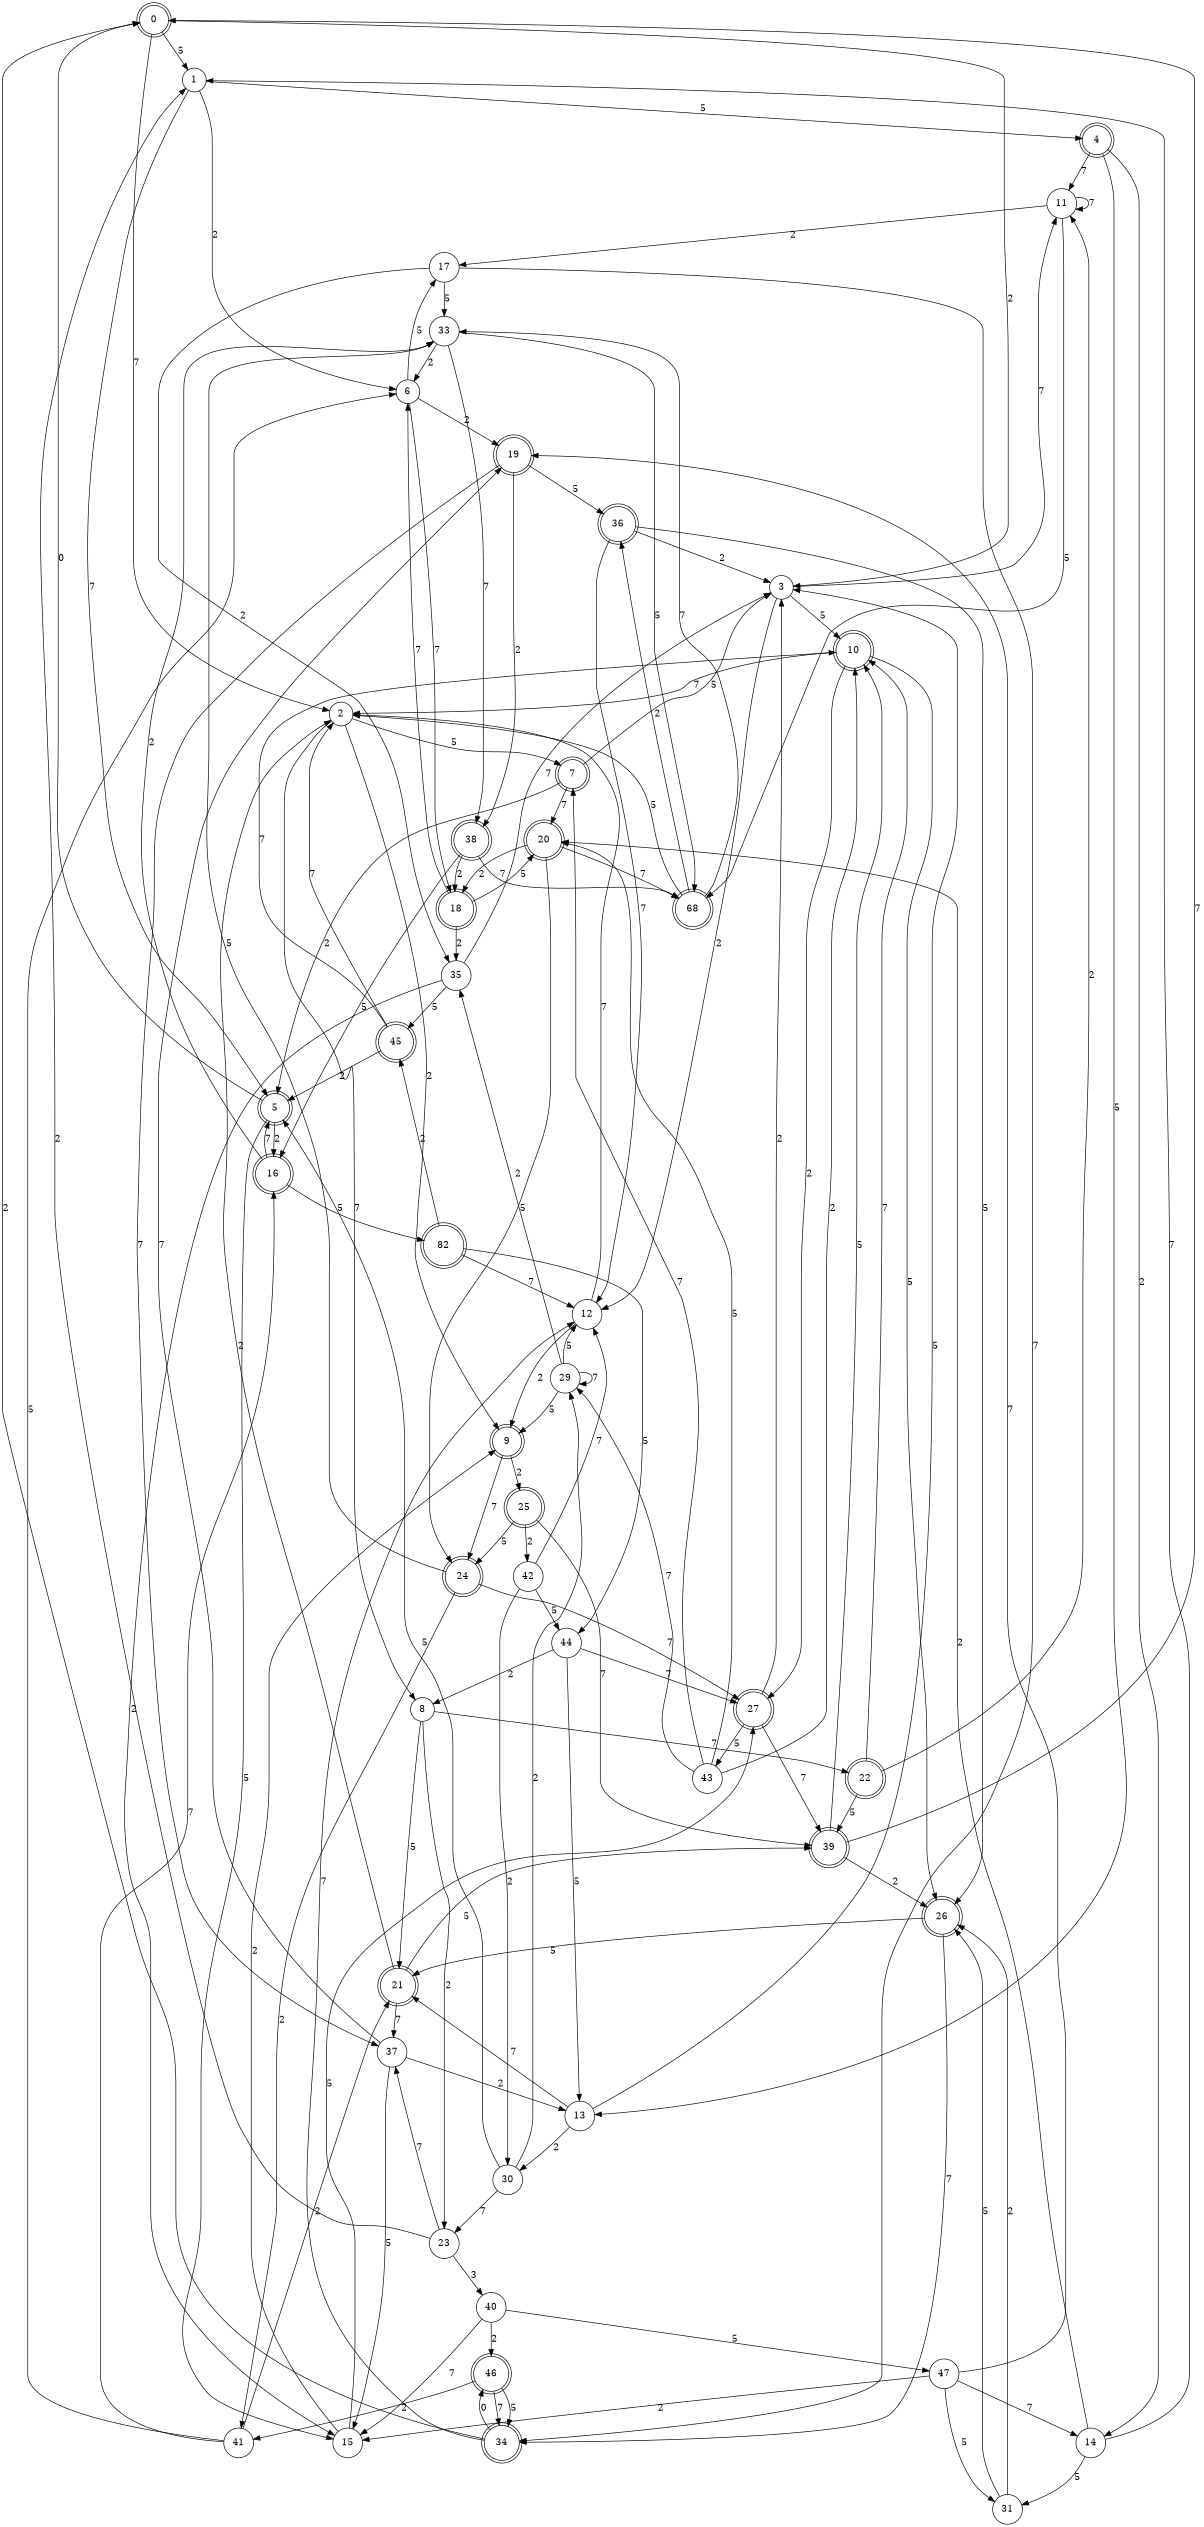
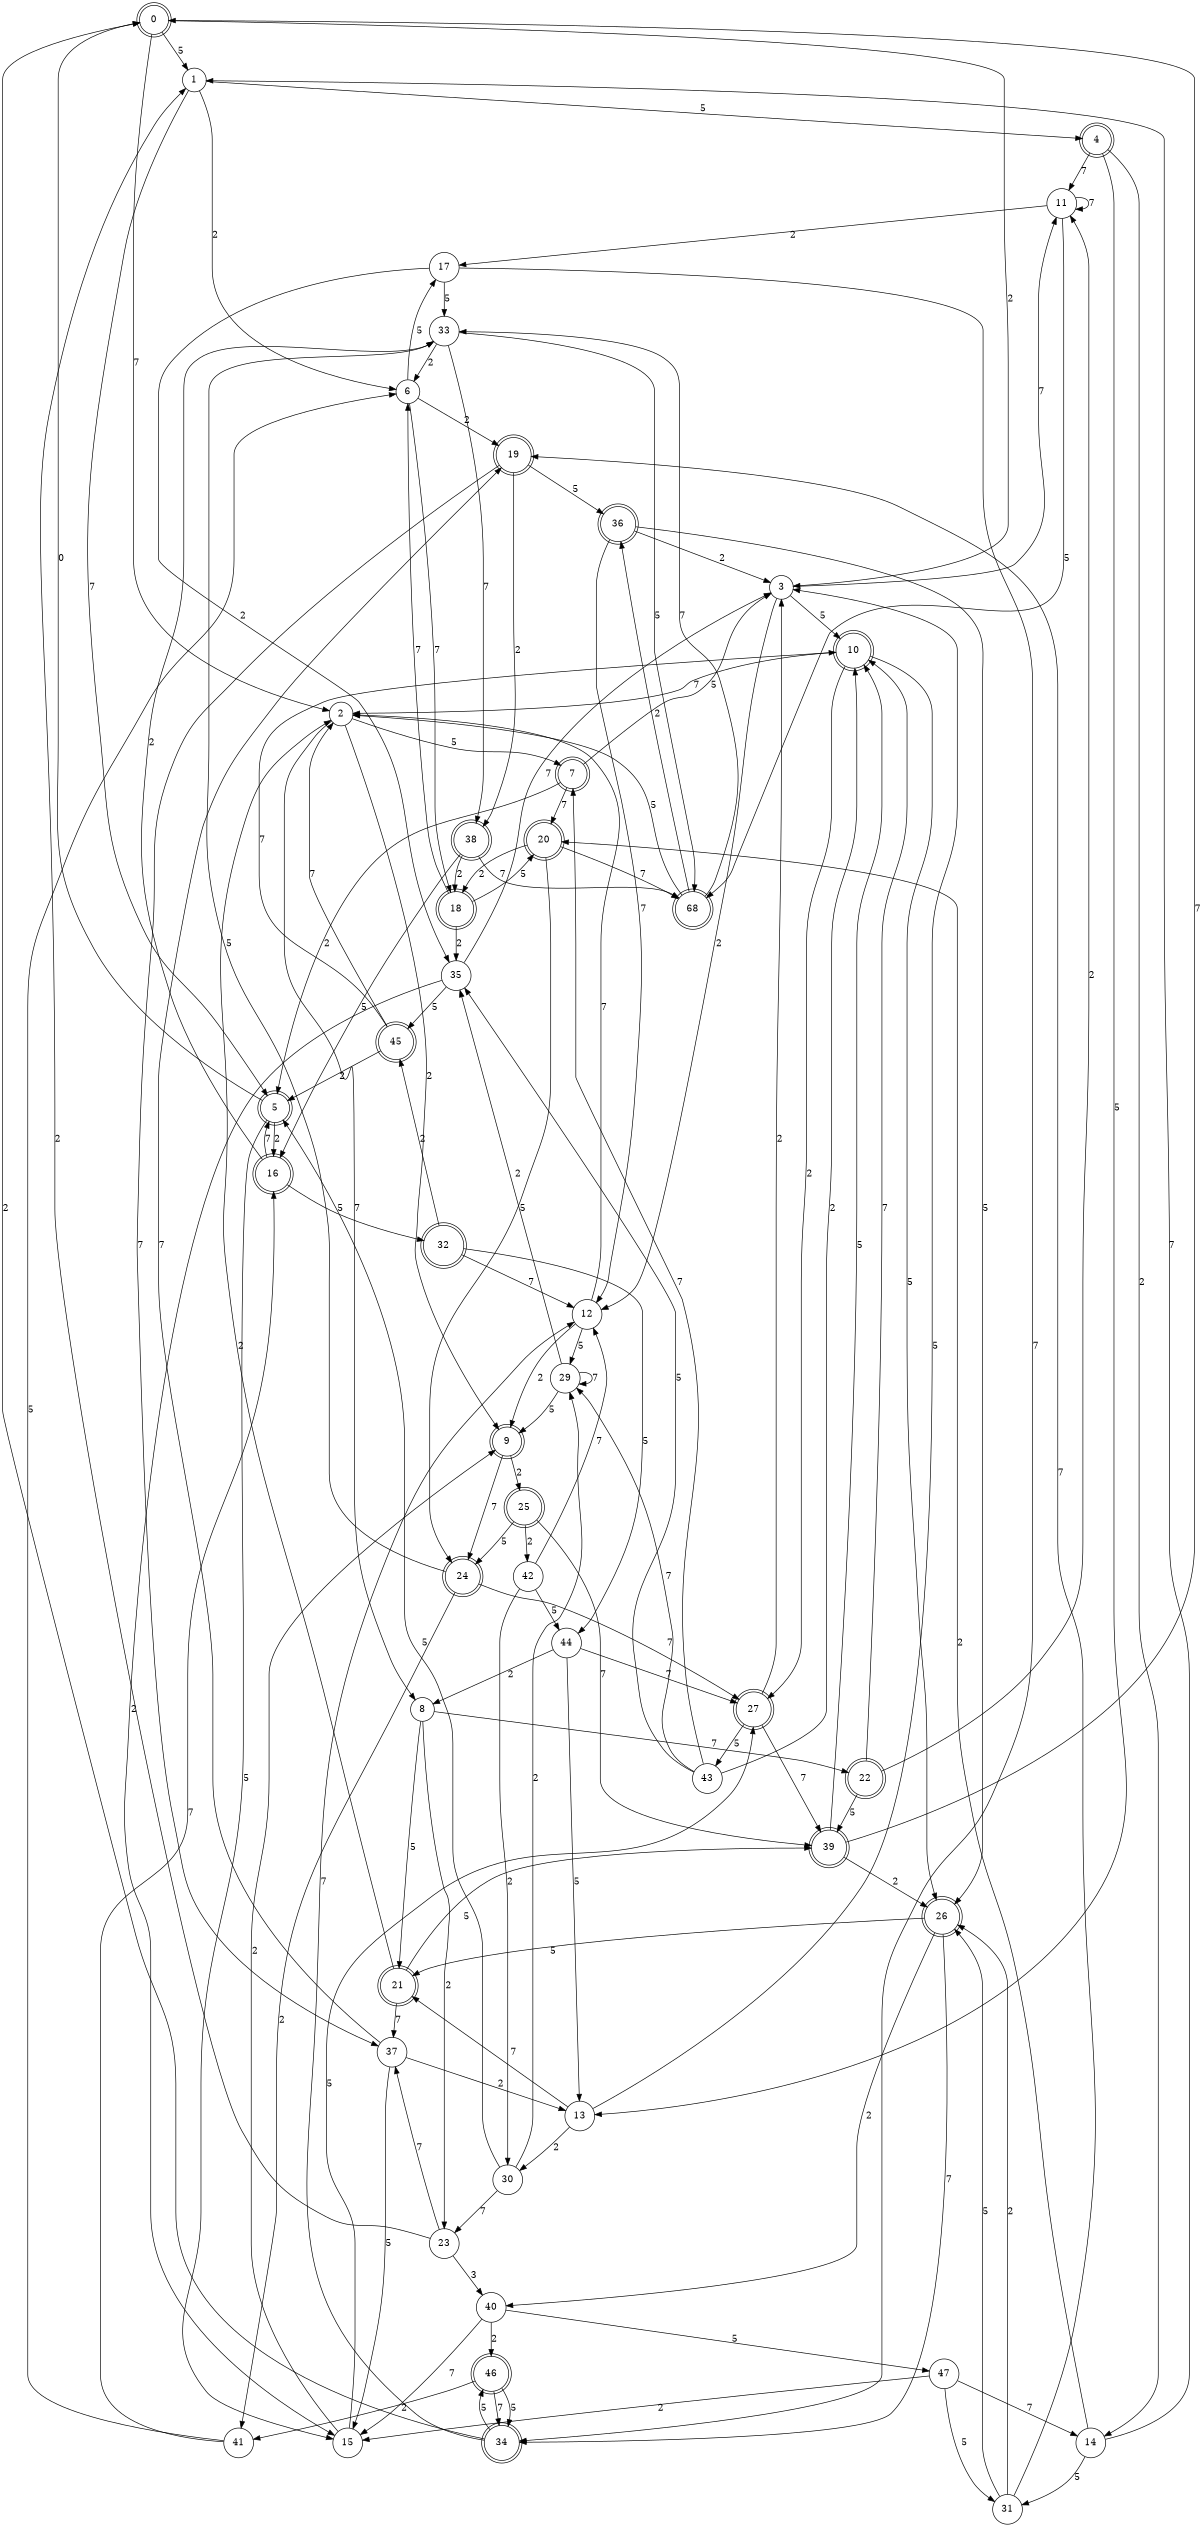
(444, 1246) -> (444, 1246)
(732, 1276) -> (676, 1367)
(1008, 1283) -> (1058, 1287)
(565, 1346) -> (577, 1343)
(315, 2206) -> none
none -> (847, 2254)
(484, 2408) -> (484, 2408)
